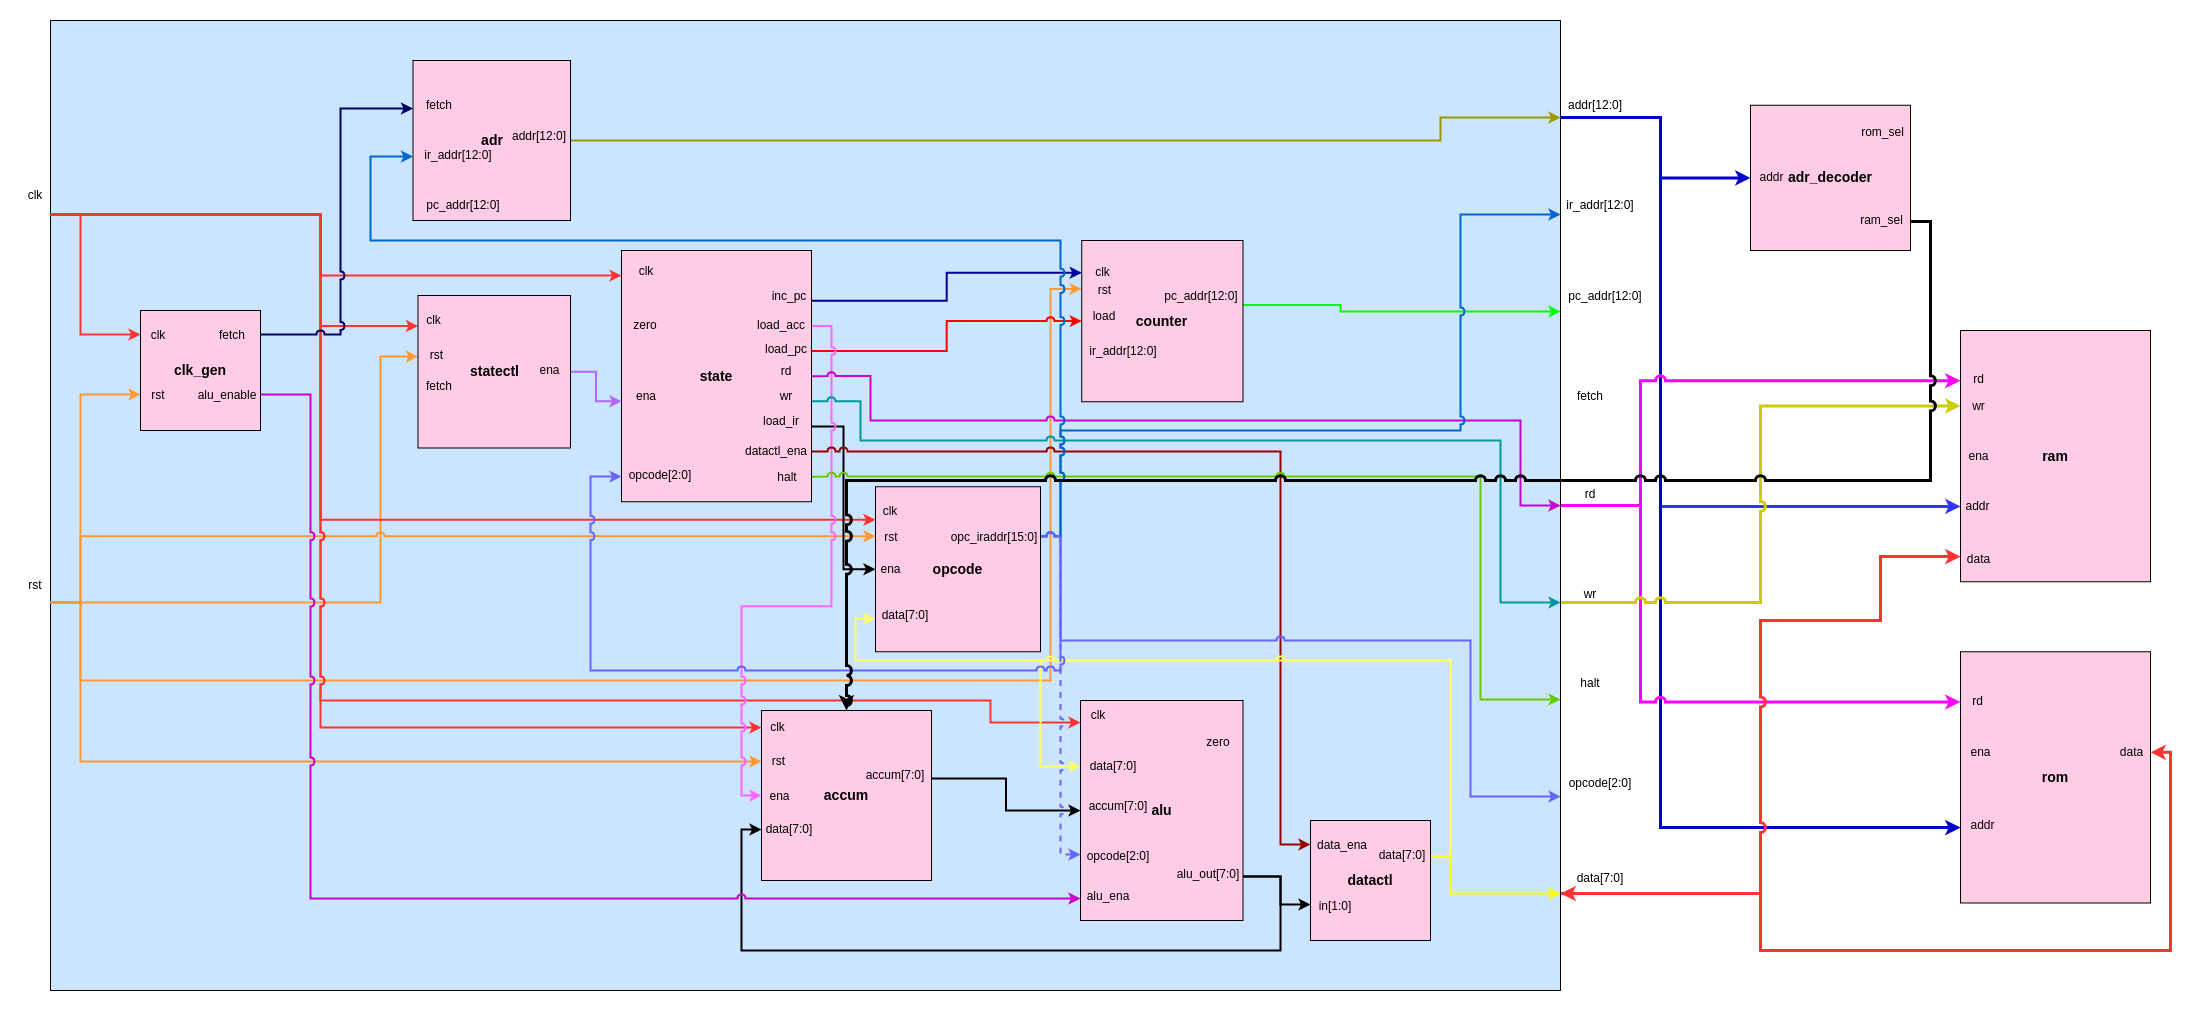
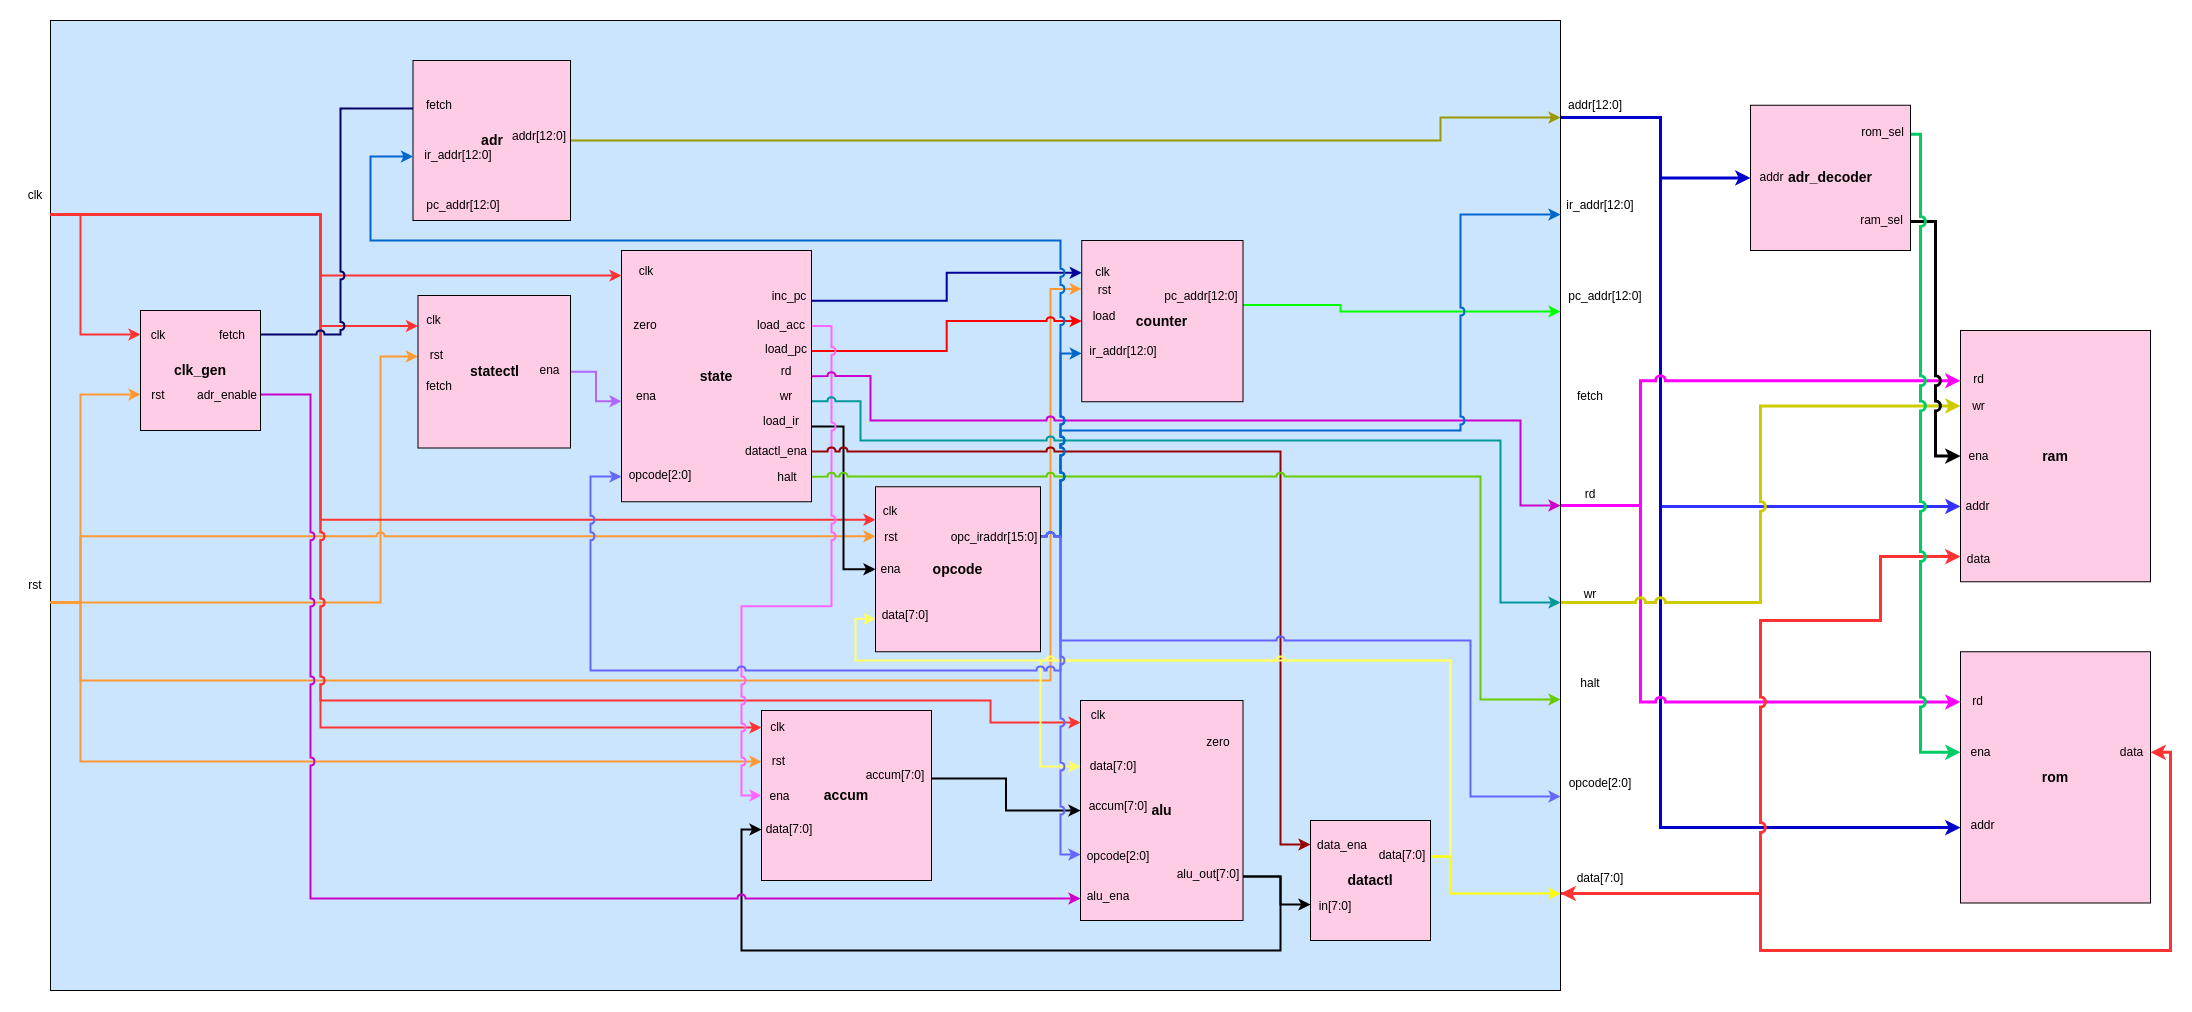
(403, 109) -> (405, 109)
none -> (1068, 353)
(228, 396) -> (228, 396)
none -> (1921, 452)
(1408, 481) -> (1936, 340)
(1064, 764) -> (1064, 764)
(1336, 907) -> (1336, 907)
